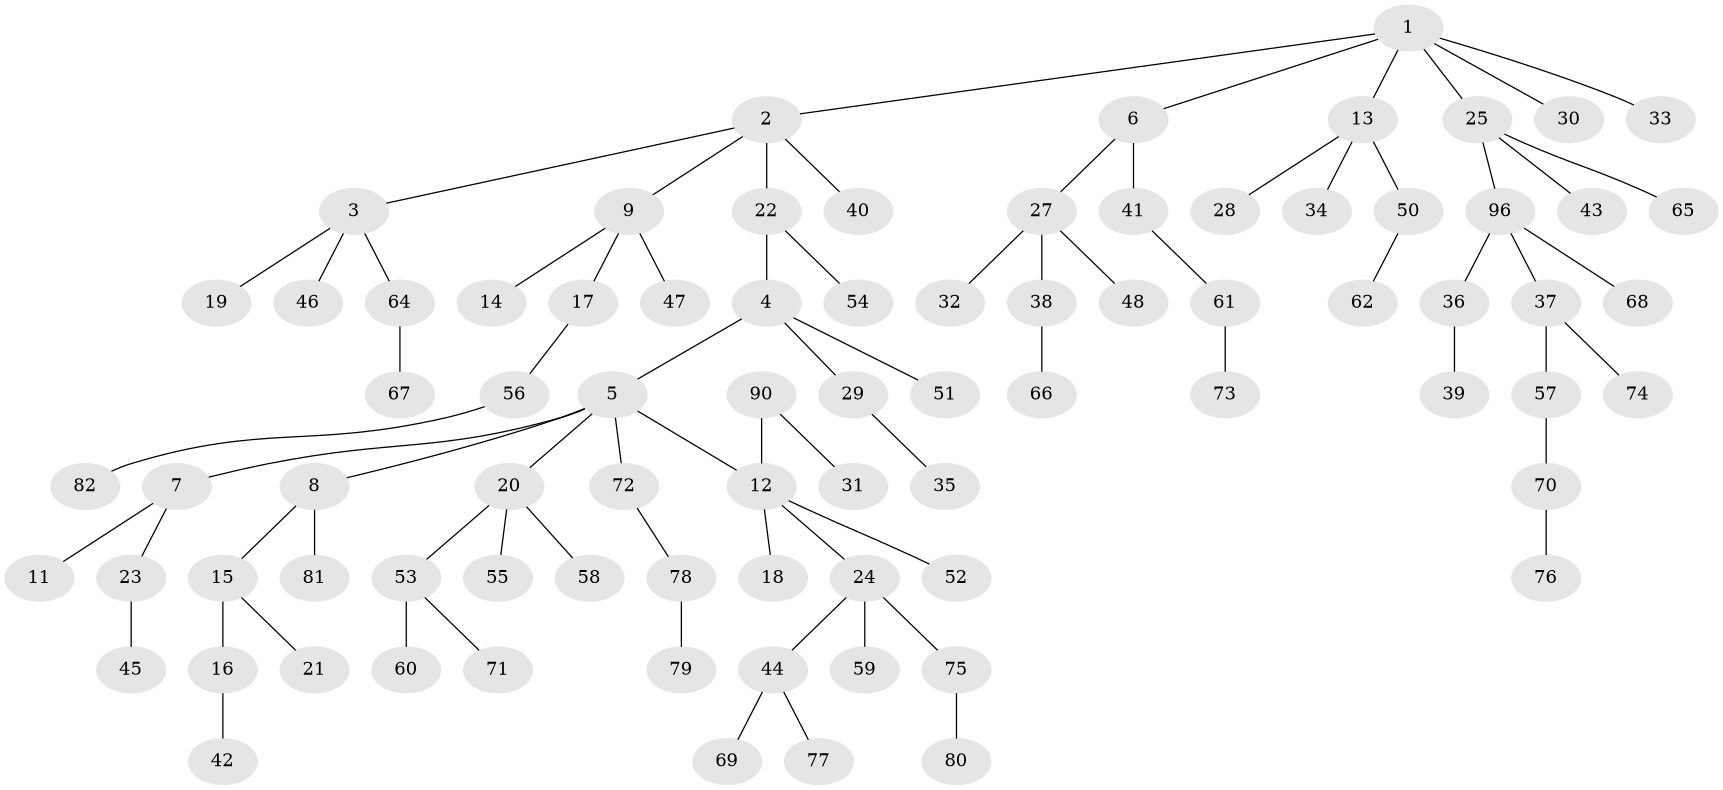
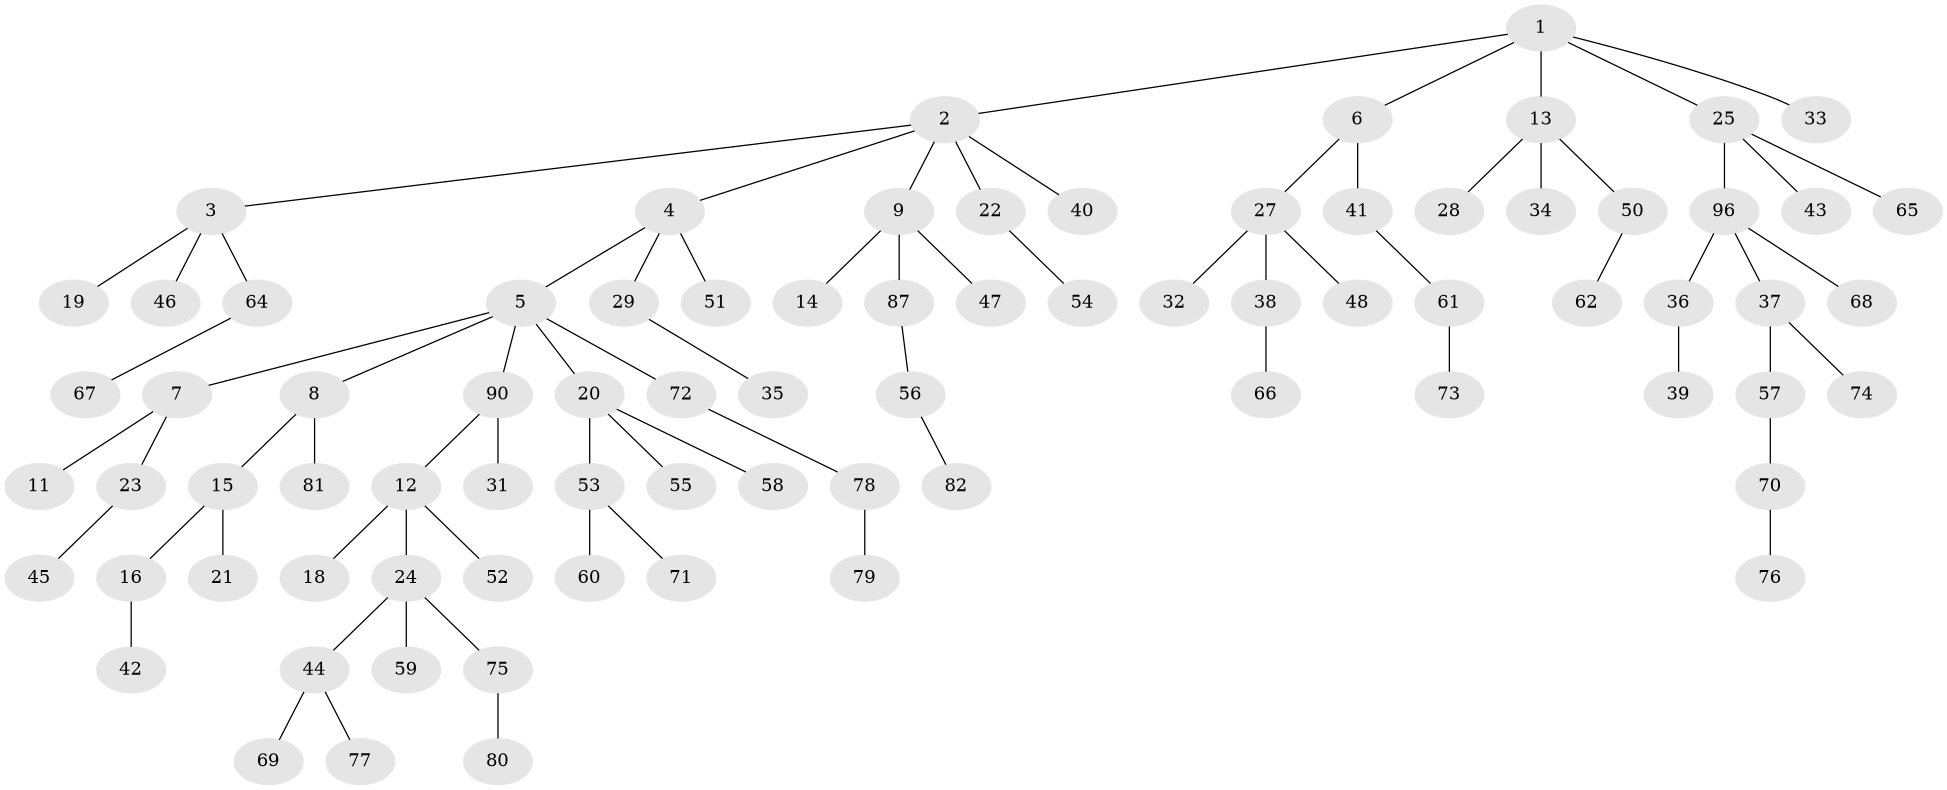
(1569, 120) -> none
(767, 257) -> (807, 166)
(583, 303) -> (899, 303)
(687, 441) -> (509, 349)
